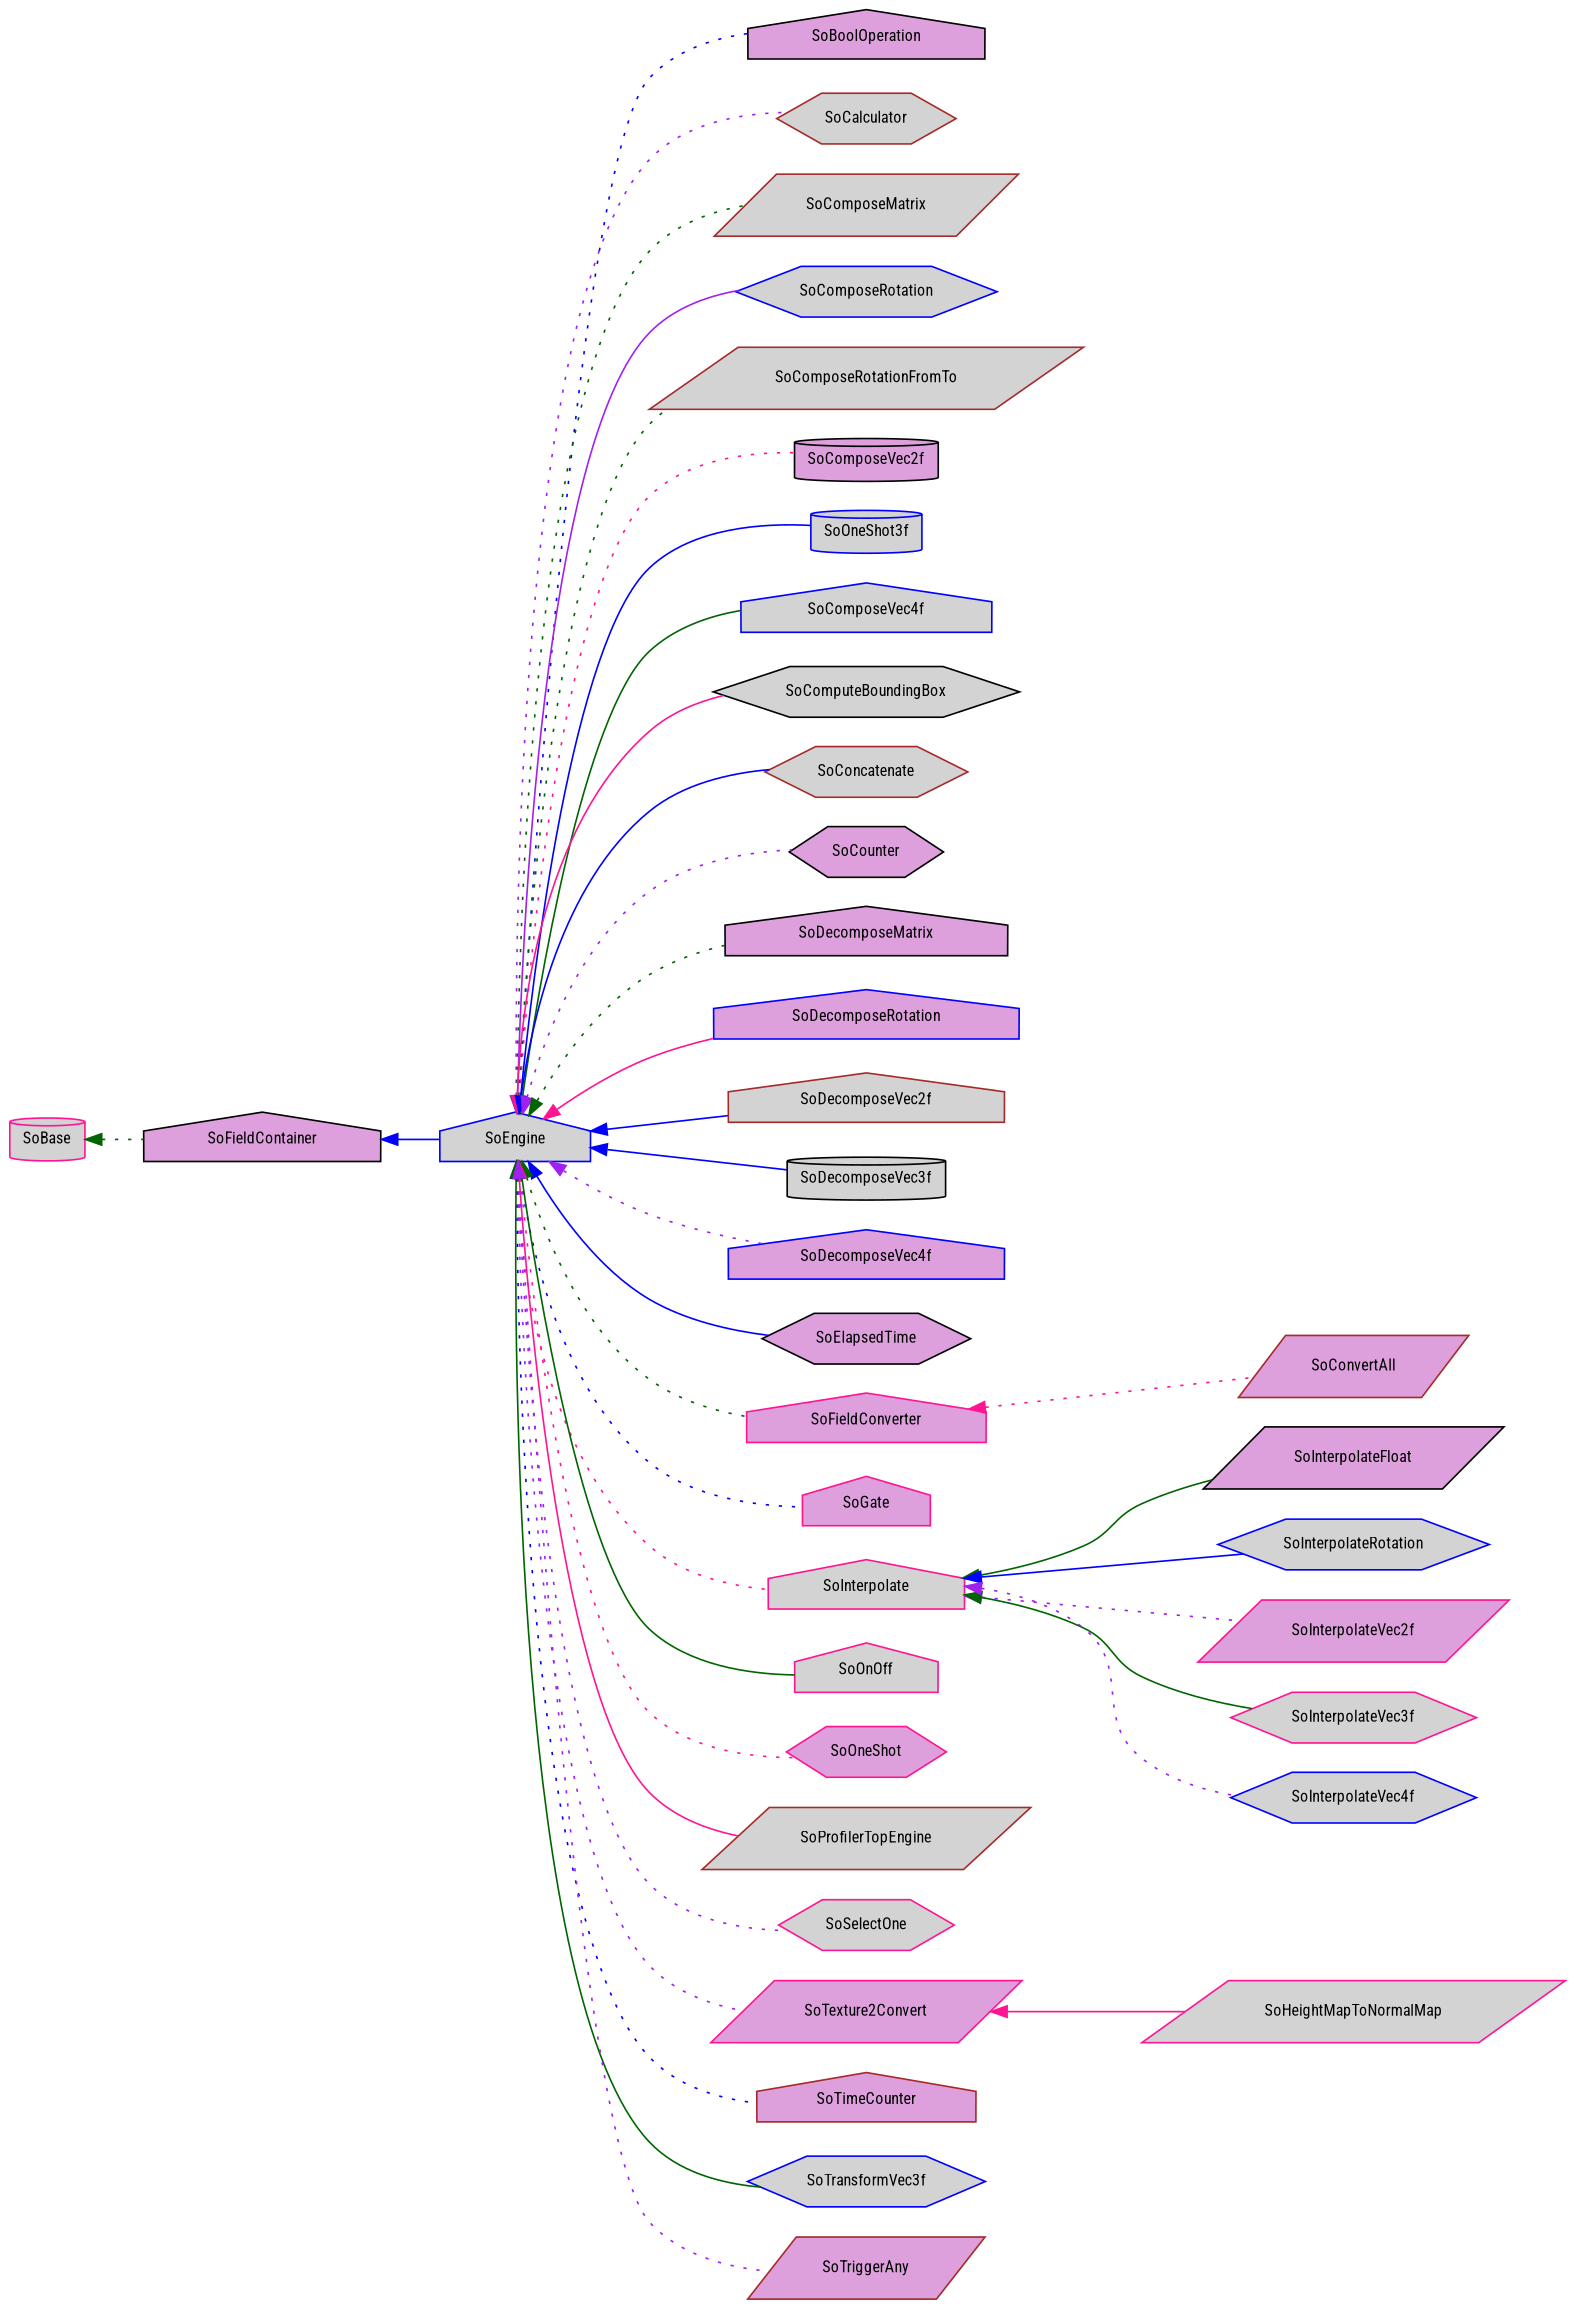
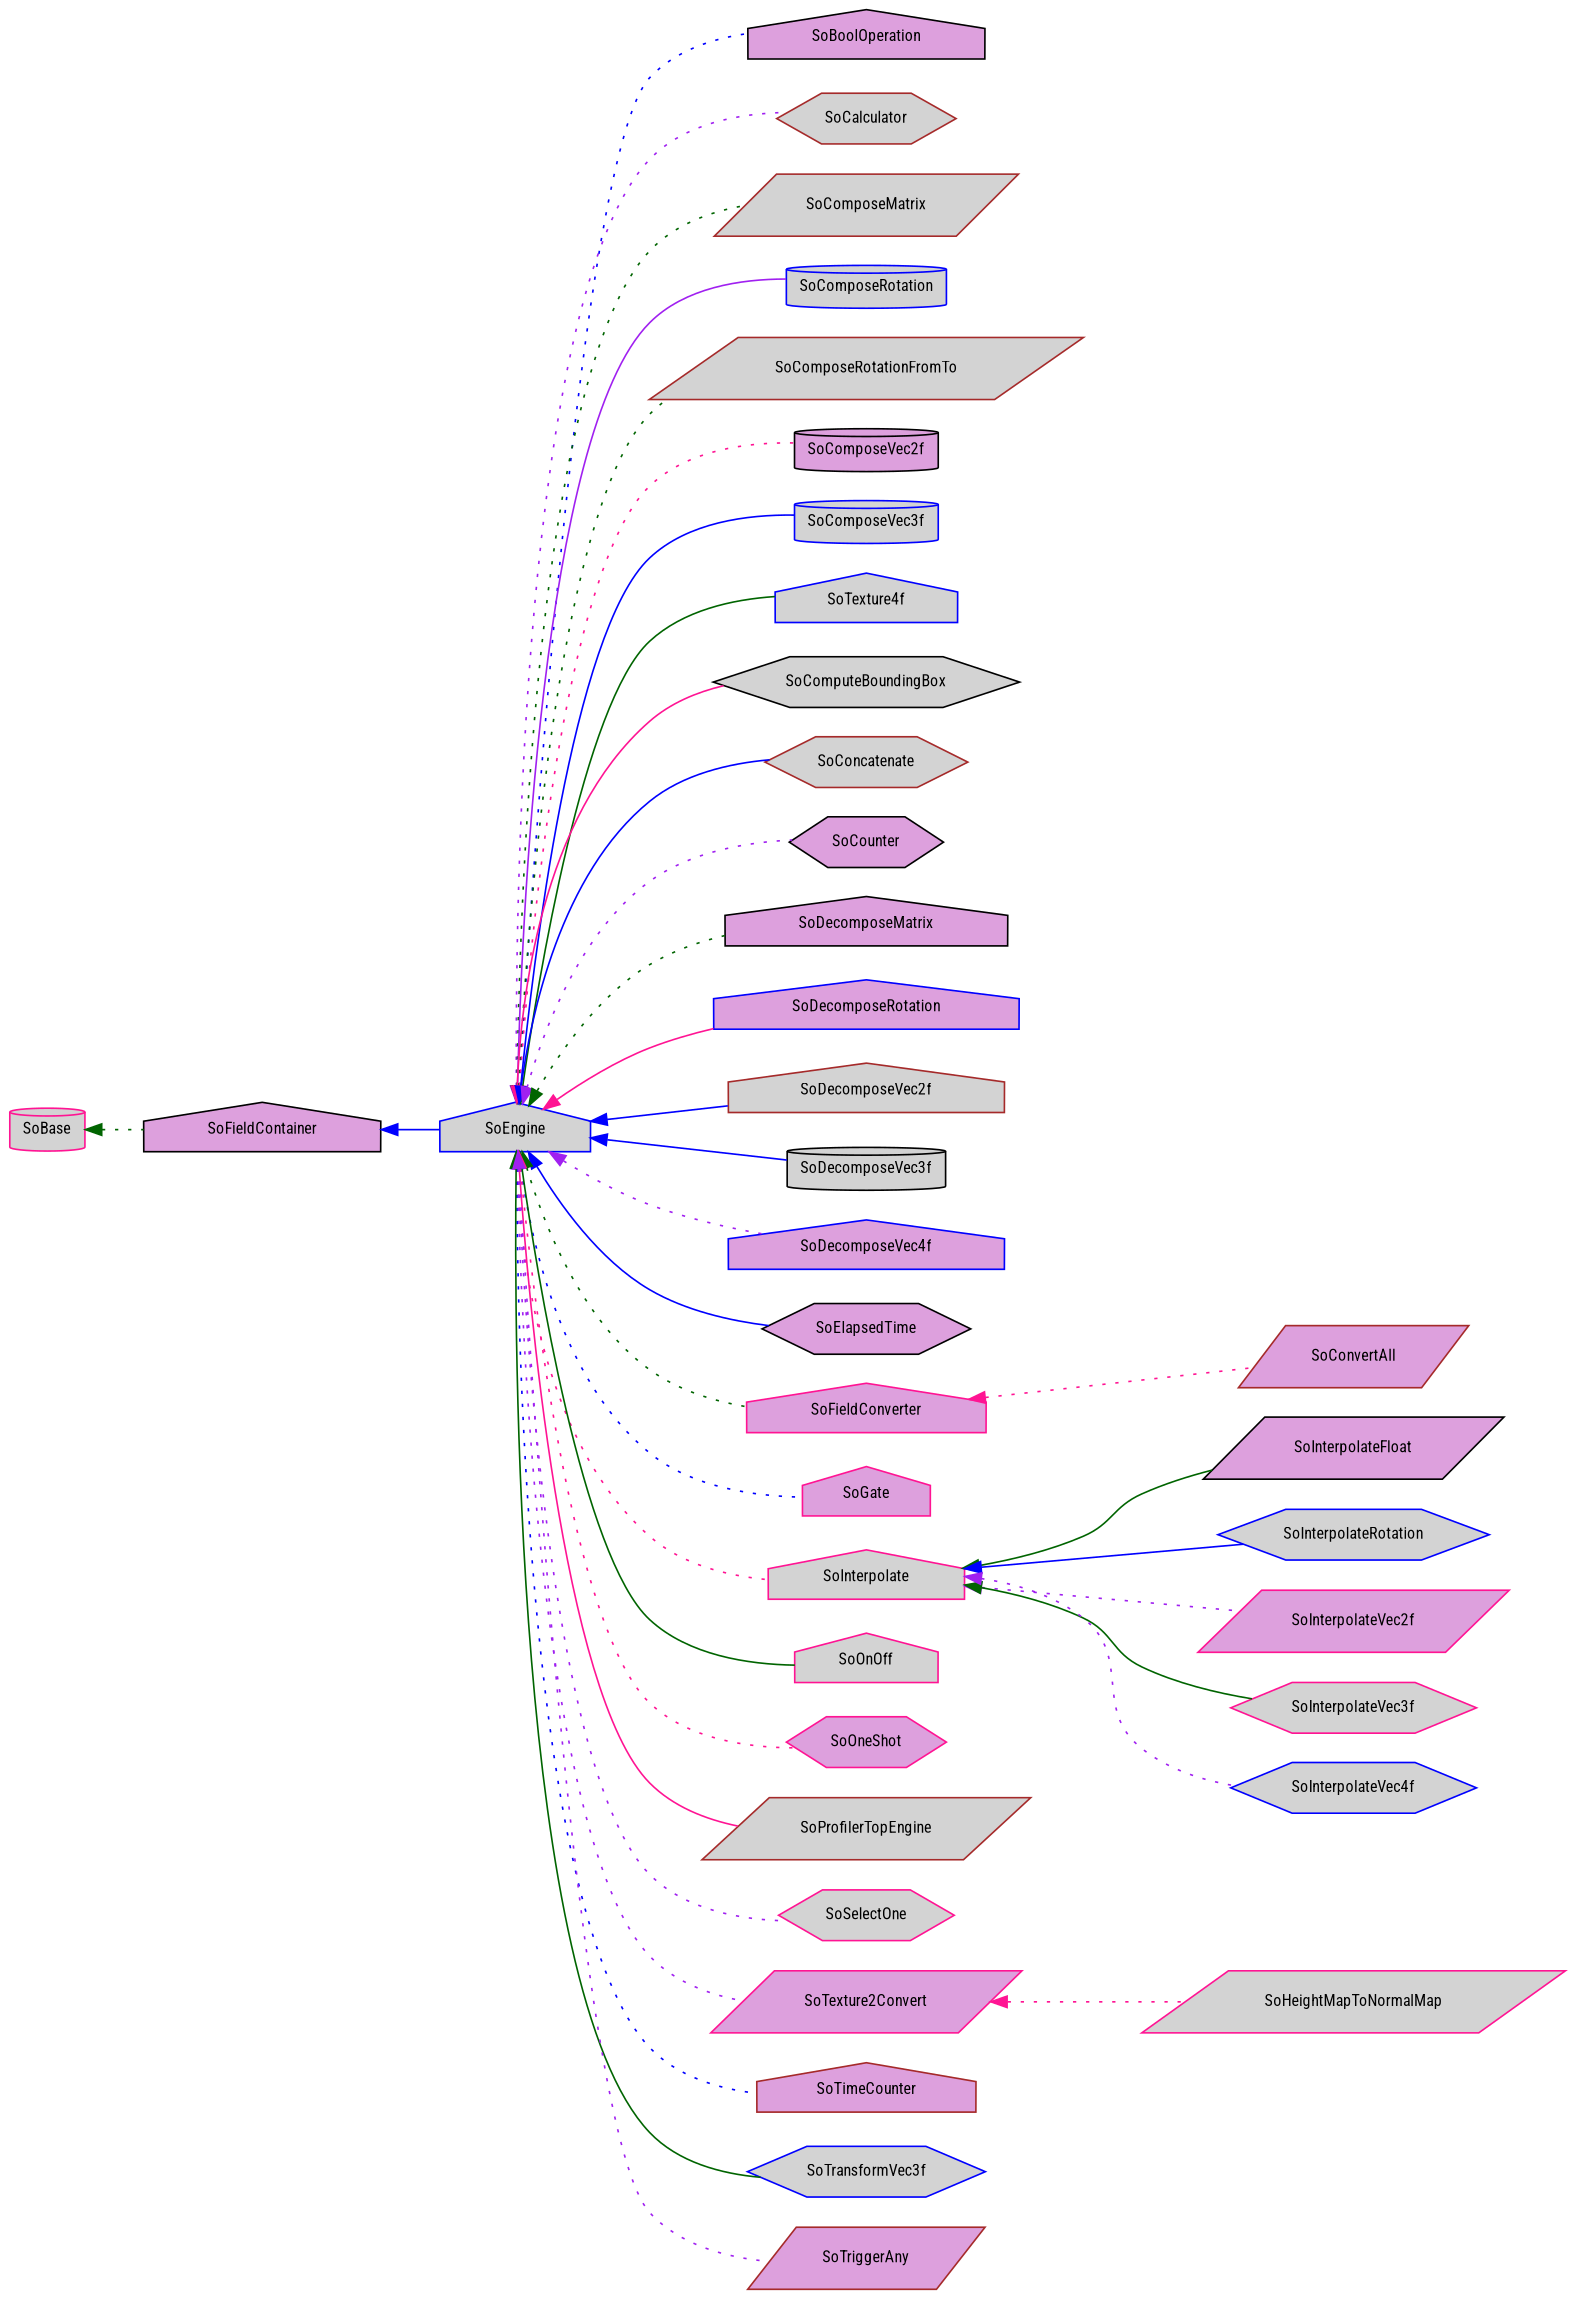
(866, 292) -> (866, 287)
(866, 532) -> (866, 522)
(866, 610) -> (866, 600)
(1096, 2012) -> (1096, 2002)
